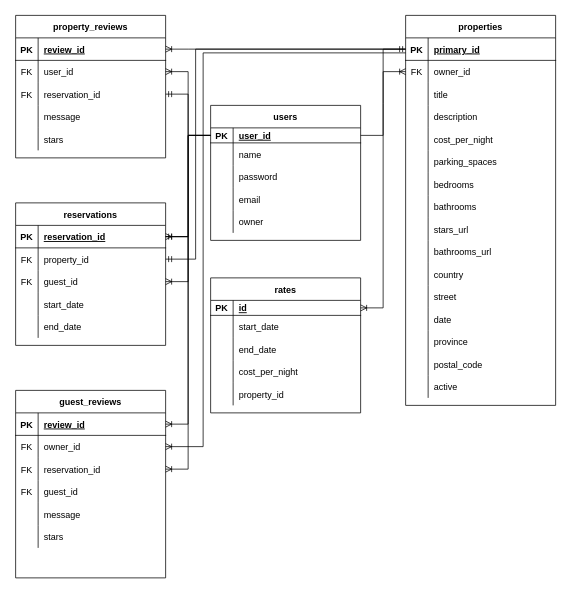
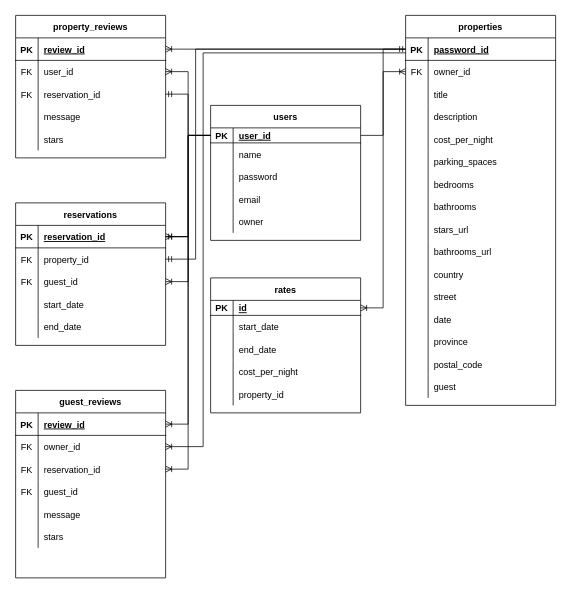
(456, 50) -> (460, 50)
(447, 387) -> (446, 387)
